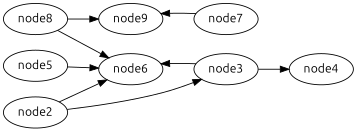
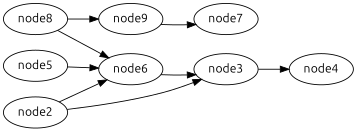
(183, 13) -> (174, 25)
(183, 63) -> (174, 75)
